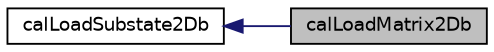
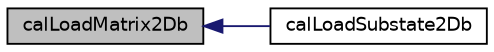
(267, 26) -> (246, 26)
